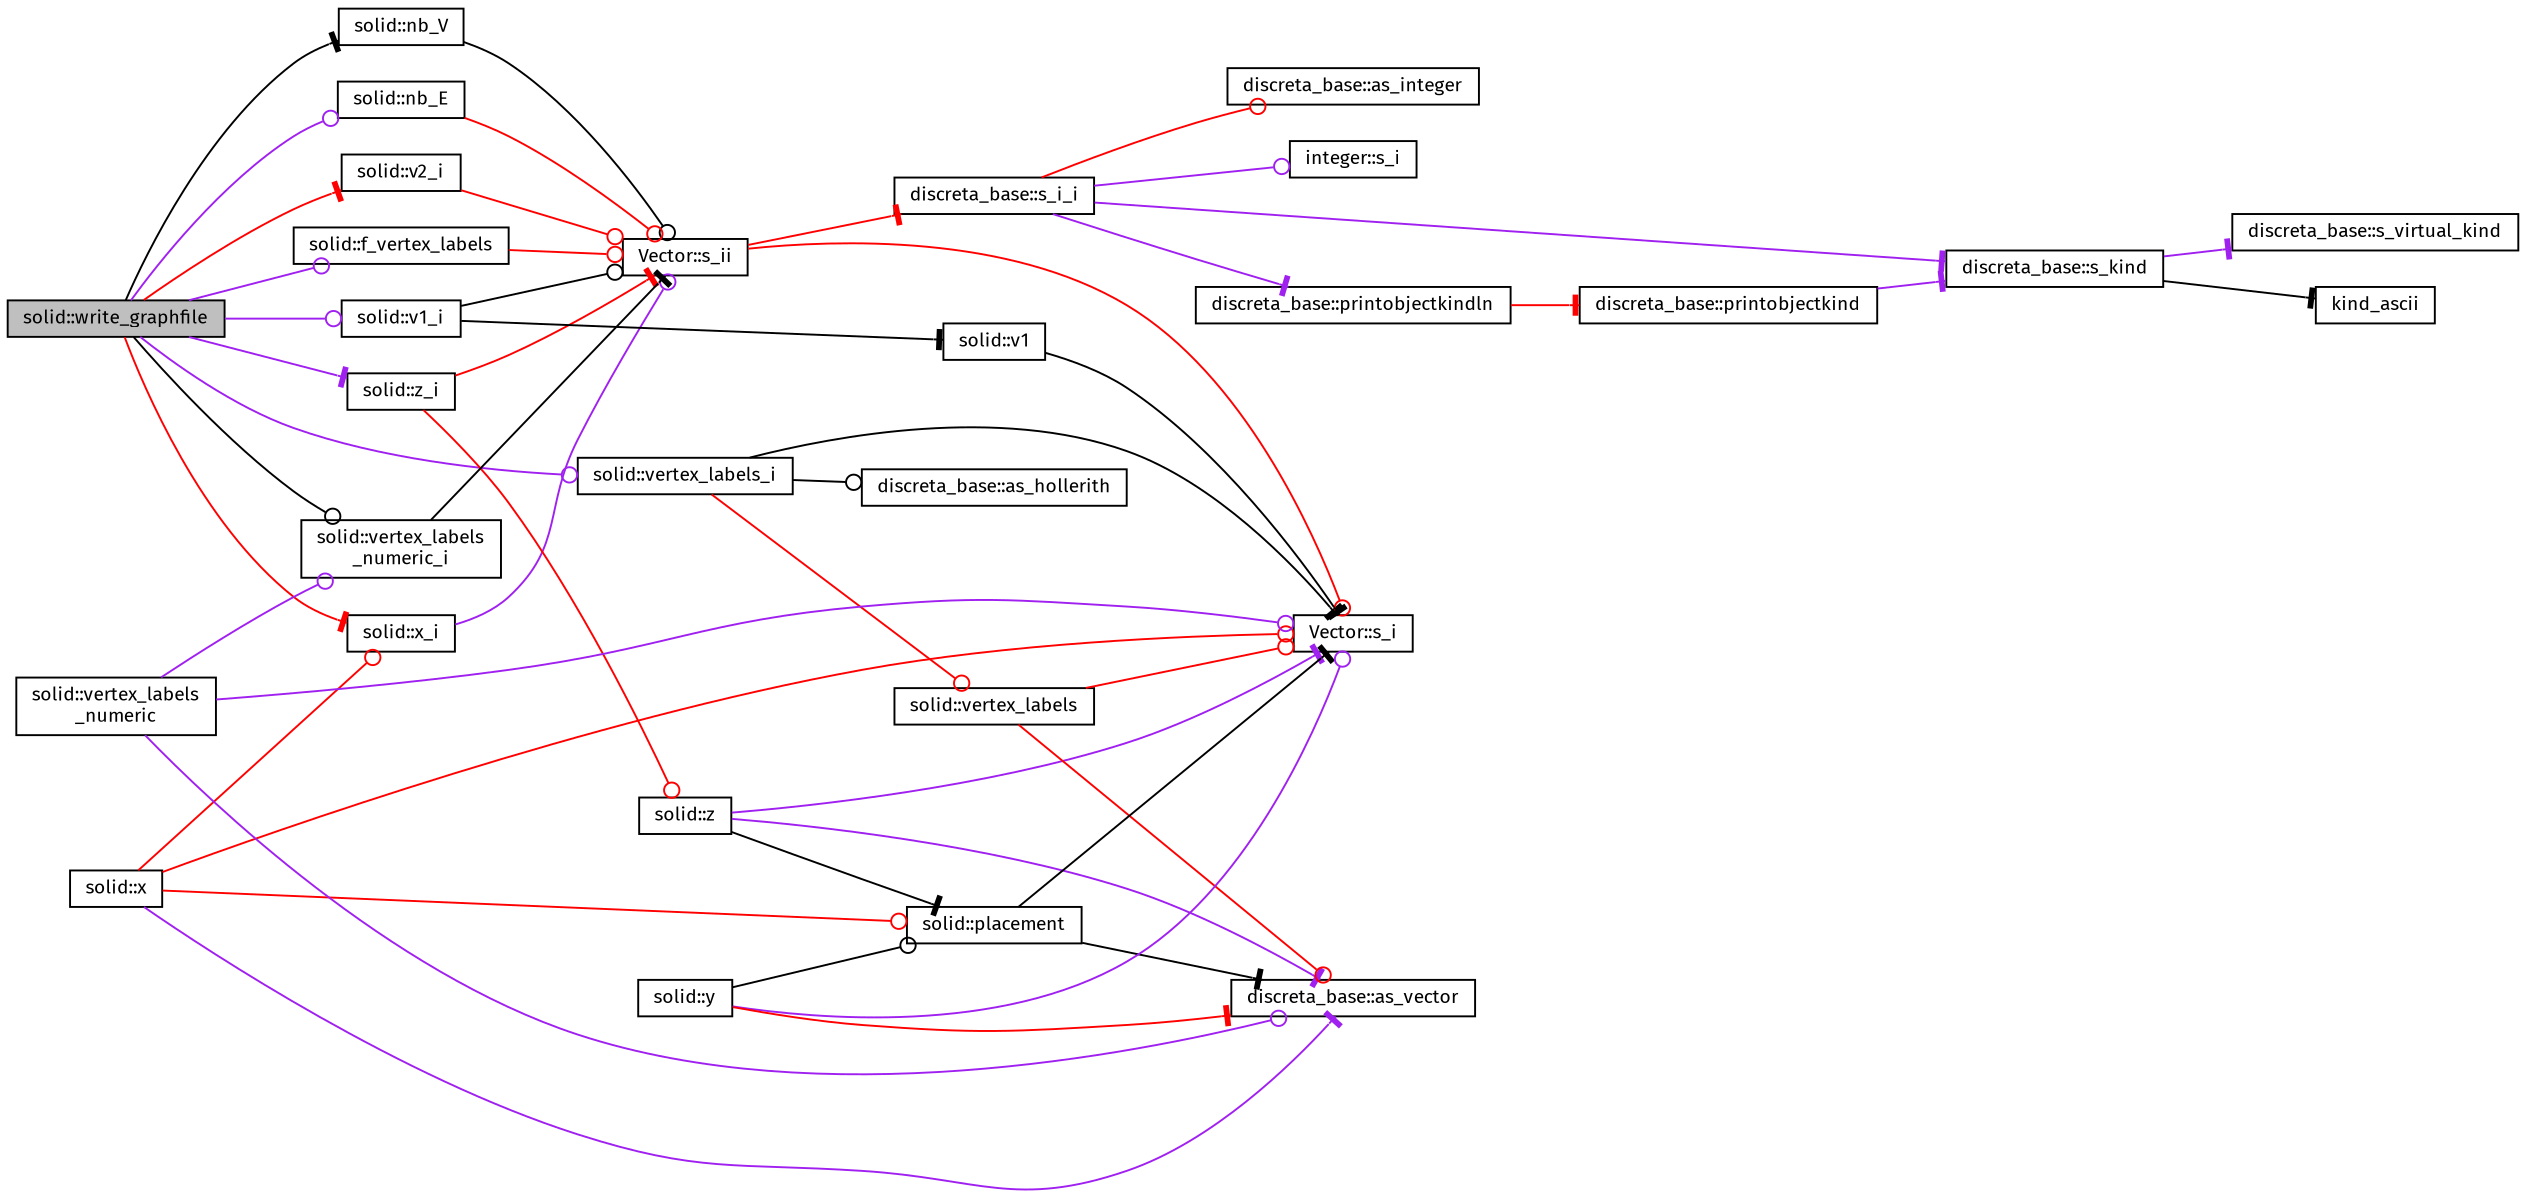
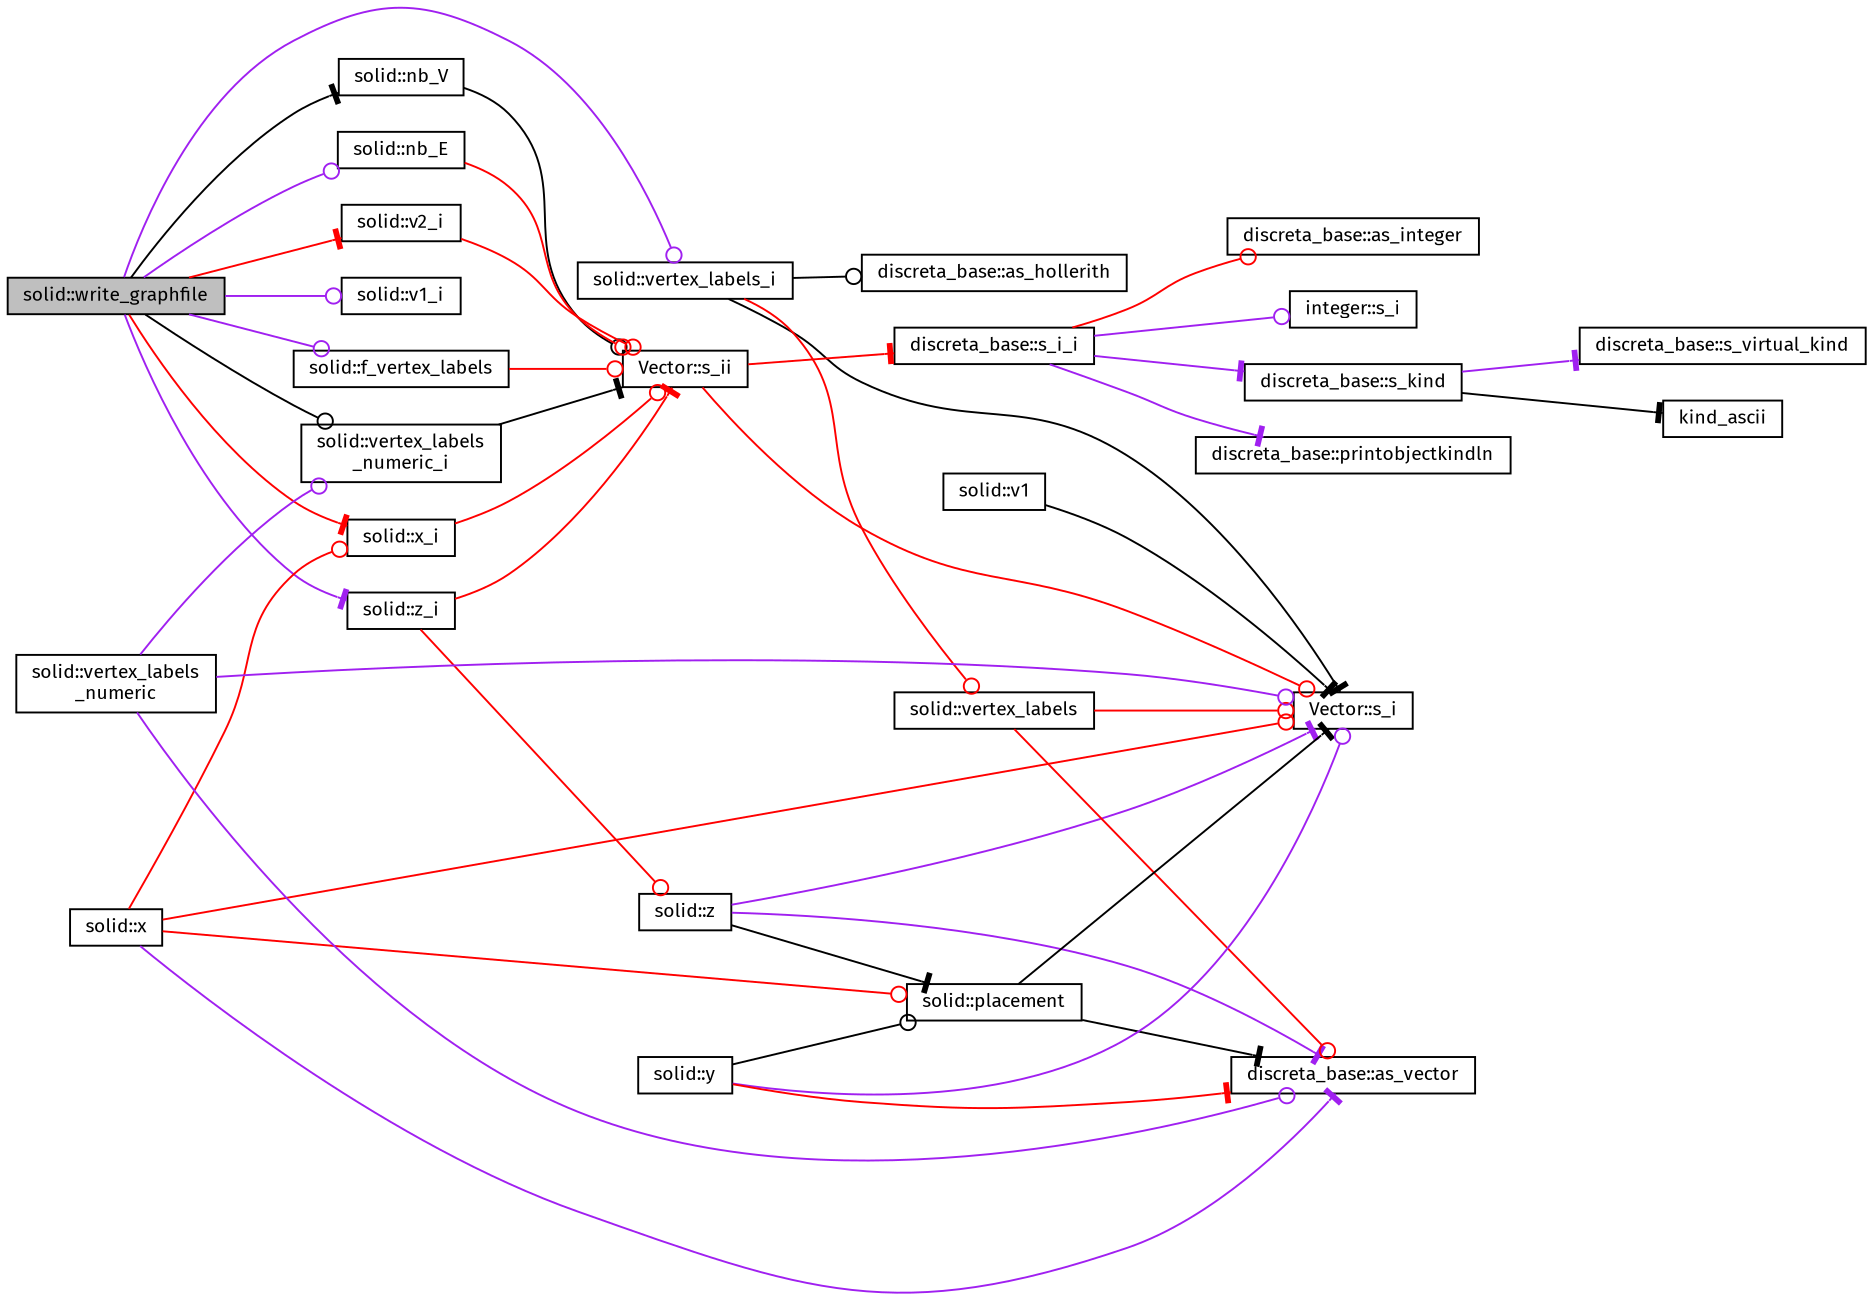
(534, 290) -> none
(1728, 305) -> none
(697, 330) -> none
(569, 459) -> (559, 470)
